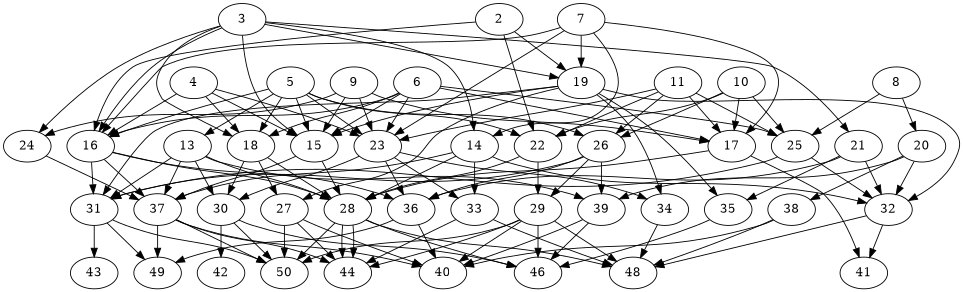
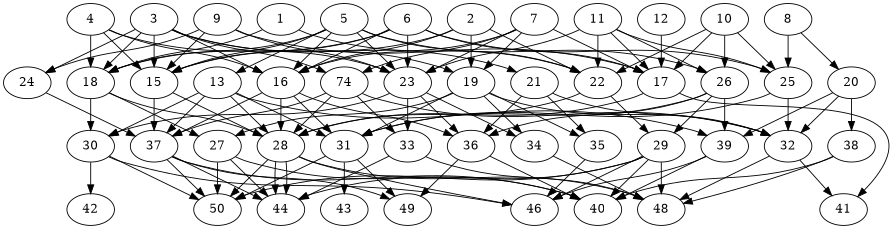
none -> (281, 19)
none -> (661, 19)
(448, 104) -> (317, 51)
(475, 146) -> (344, 83)
